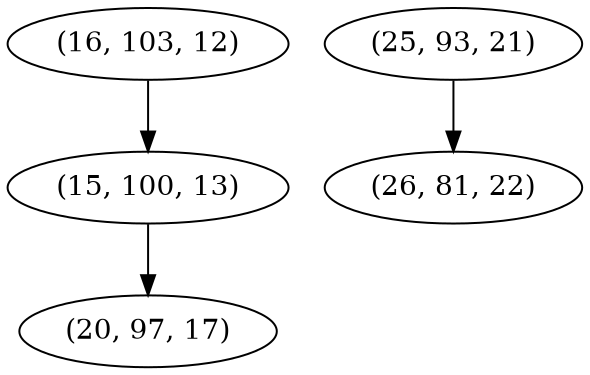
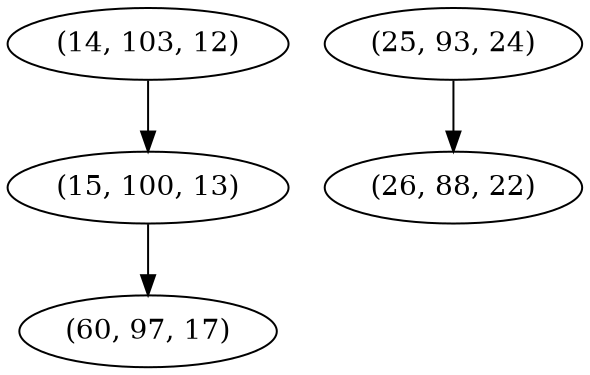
(148, 44) -> (148, 44)
(453, 44) -> (453, 44)
(453, 188) -> (453, 188)
(148, 331) -> (148, 331)
